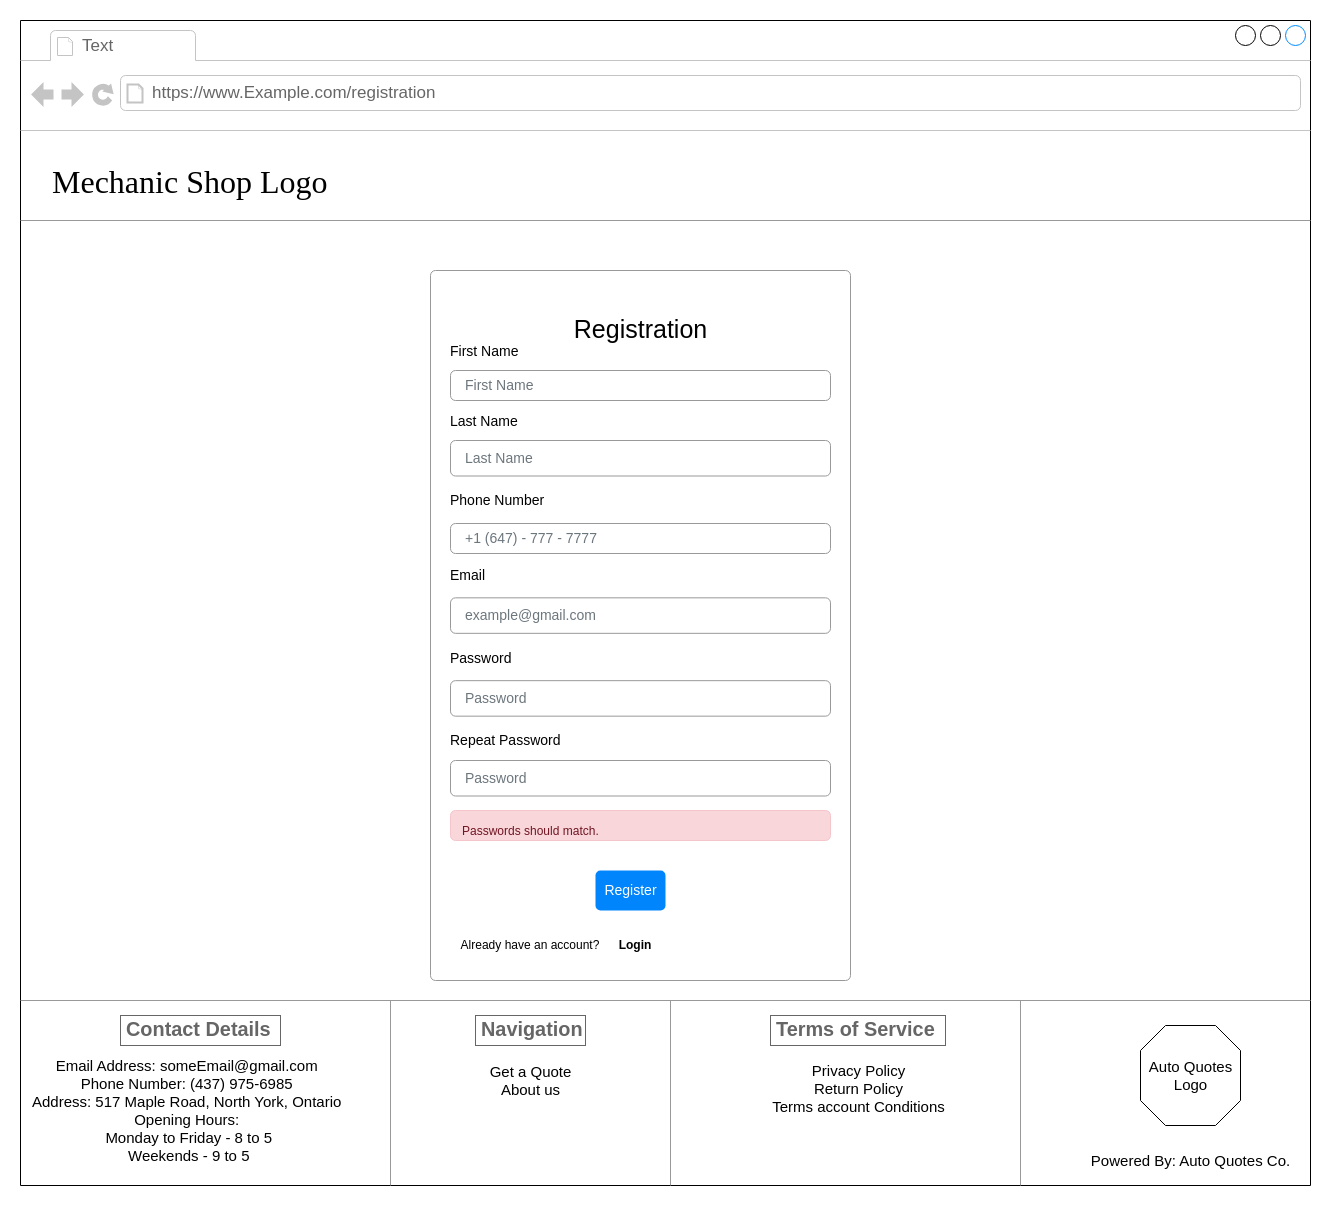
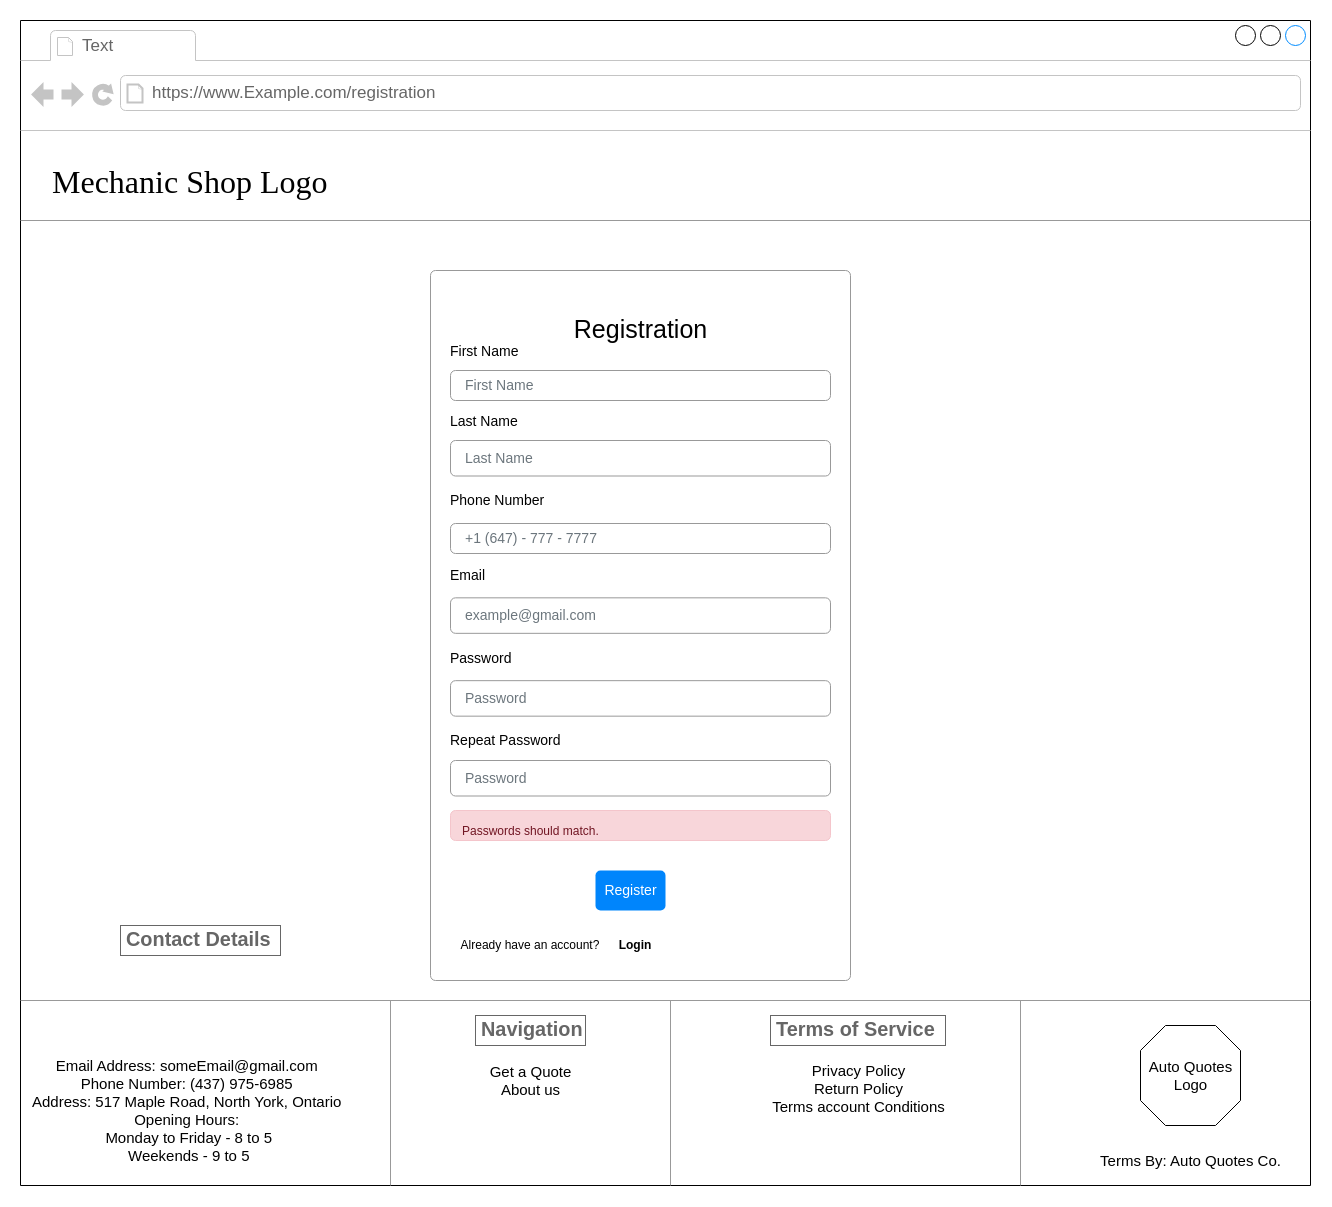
(201, 1031) -> (201, 941)
(1191, 1161) -> (1191, 1161)
